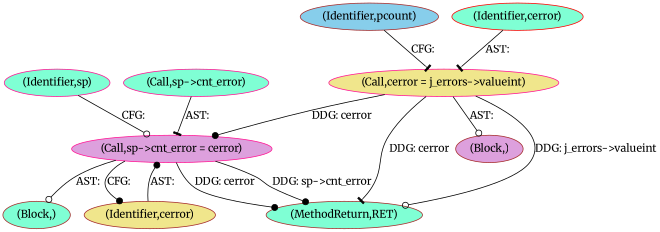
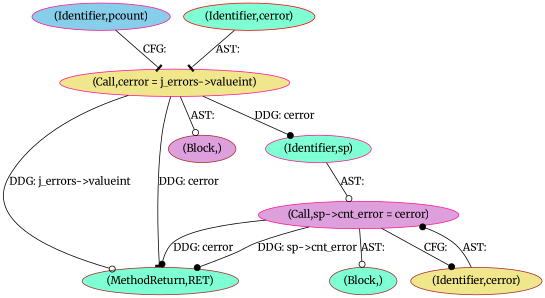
(369, 17) -> (101, 17)
(196, 83) -> none
(301, 113) -> (245, 115)
(135, 116) -> (354, 182)
